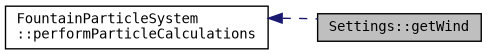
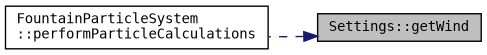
(300, 18) -> (286, 37)
